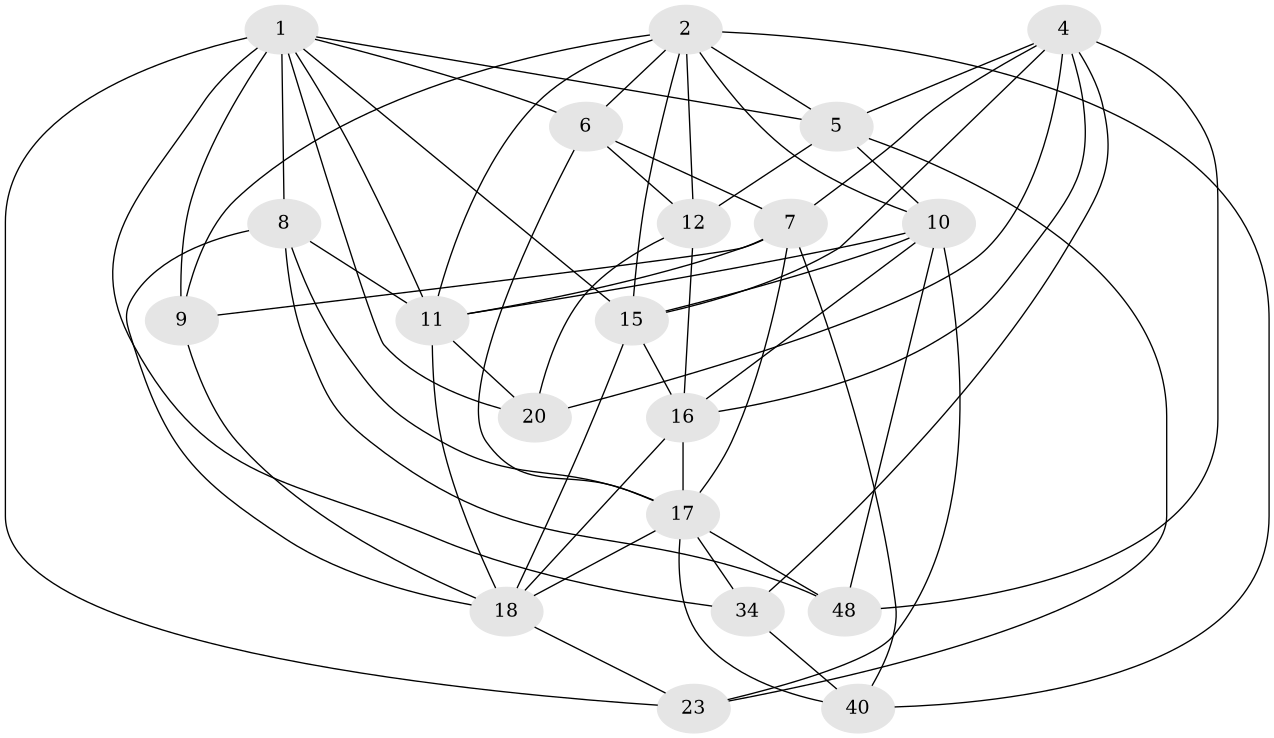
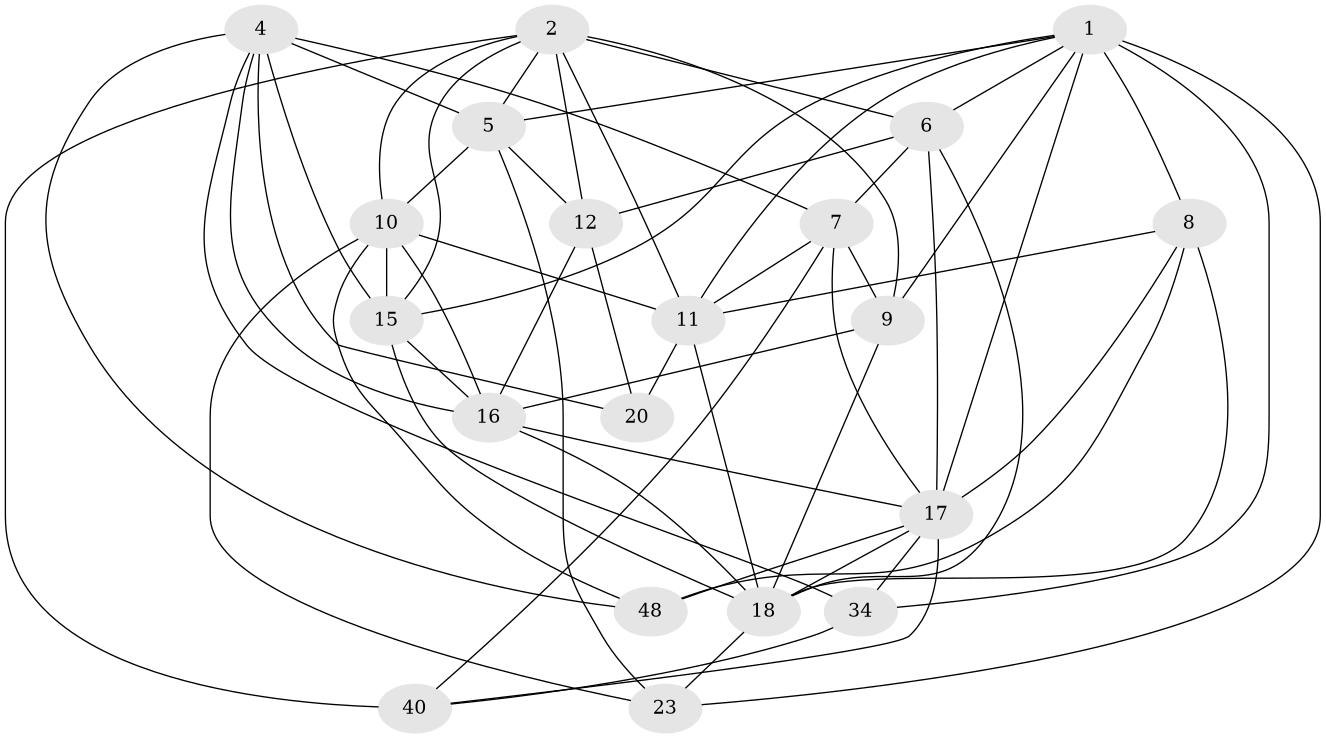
(351, 254) -> (1013, 272)
none -> (689, 369)
none -> (1022, 429)
